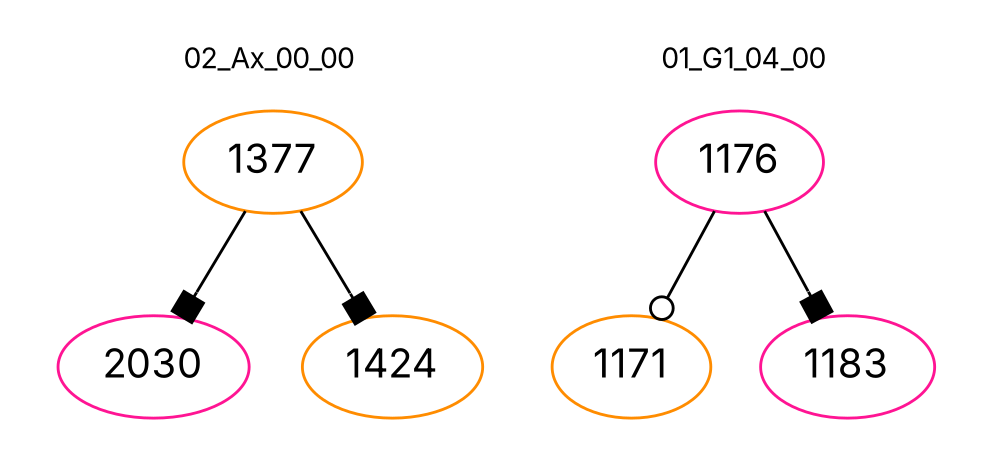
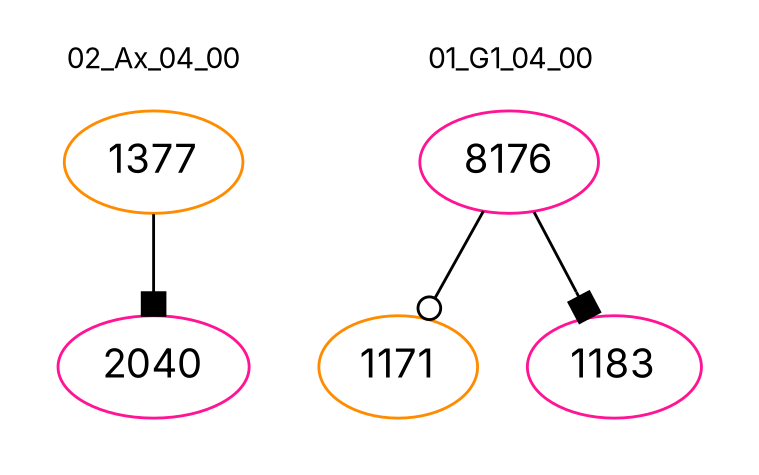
(270, 61) -> (154, 61)
(740, 162) -> (509, 162)
(154, 367) -> (154, 367)
(393, 367) -> none
